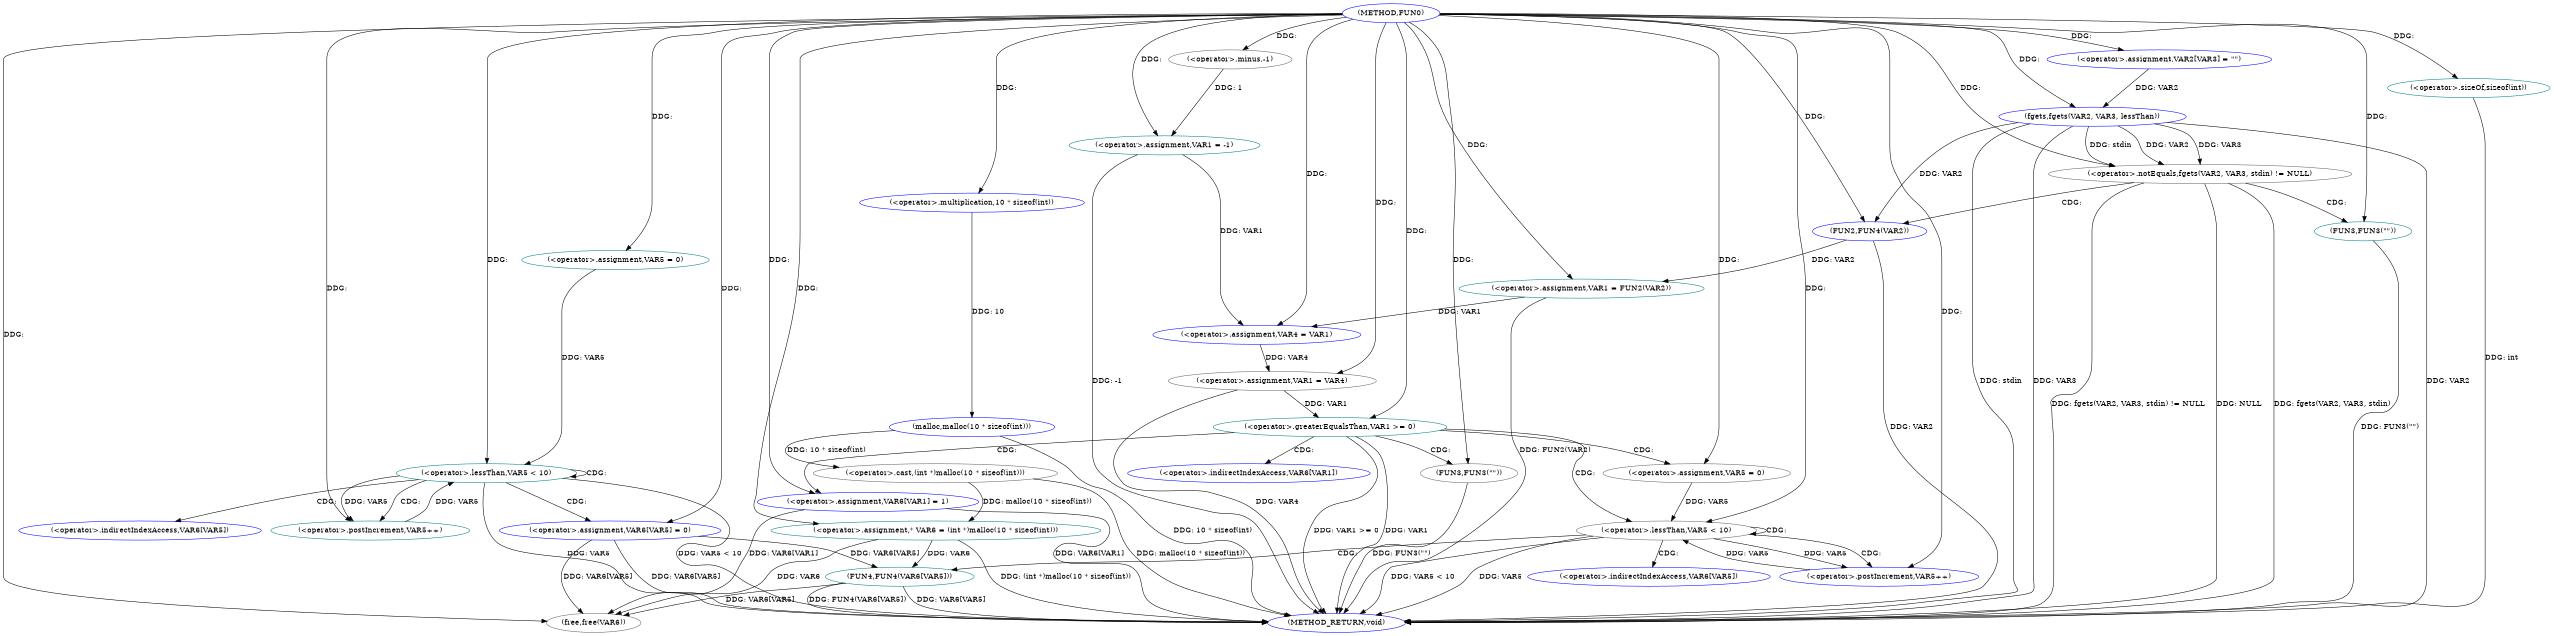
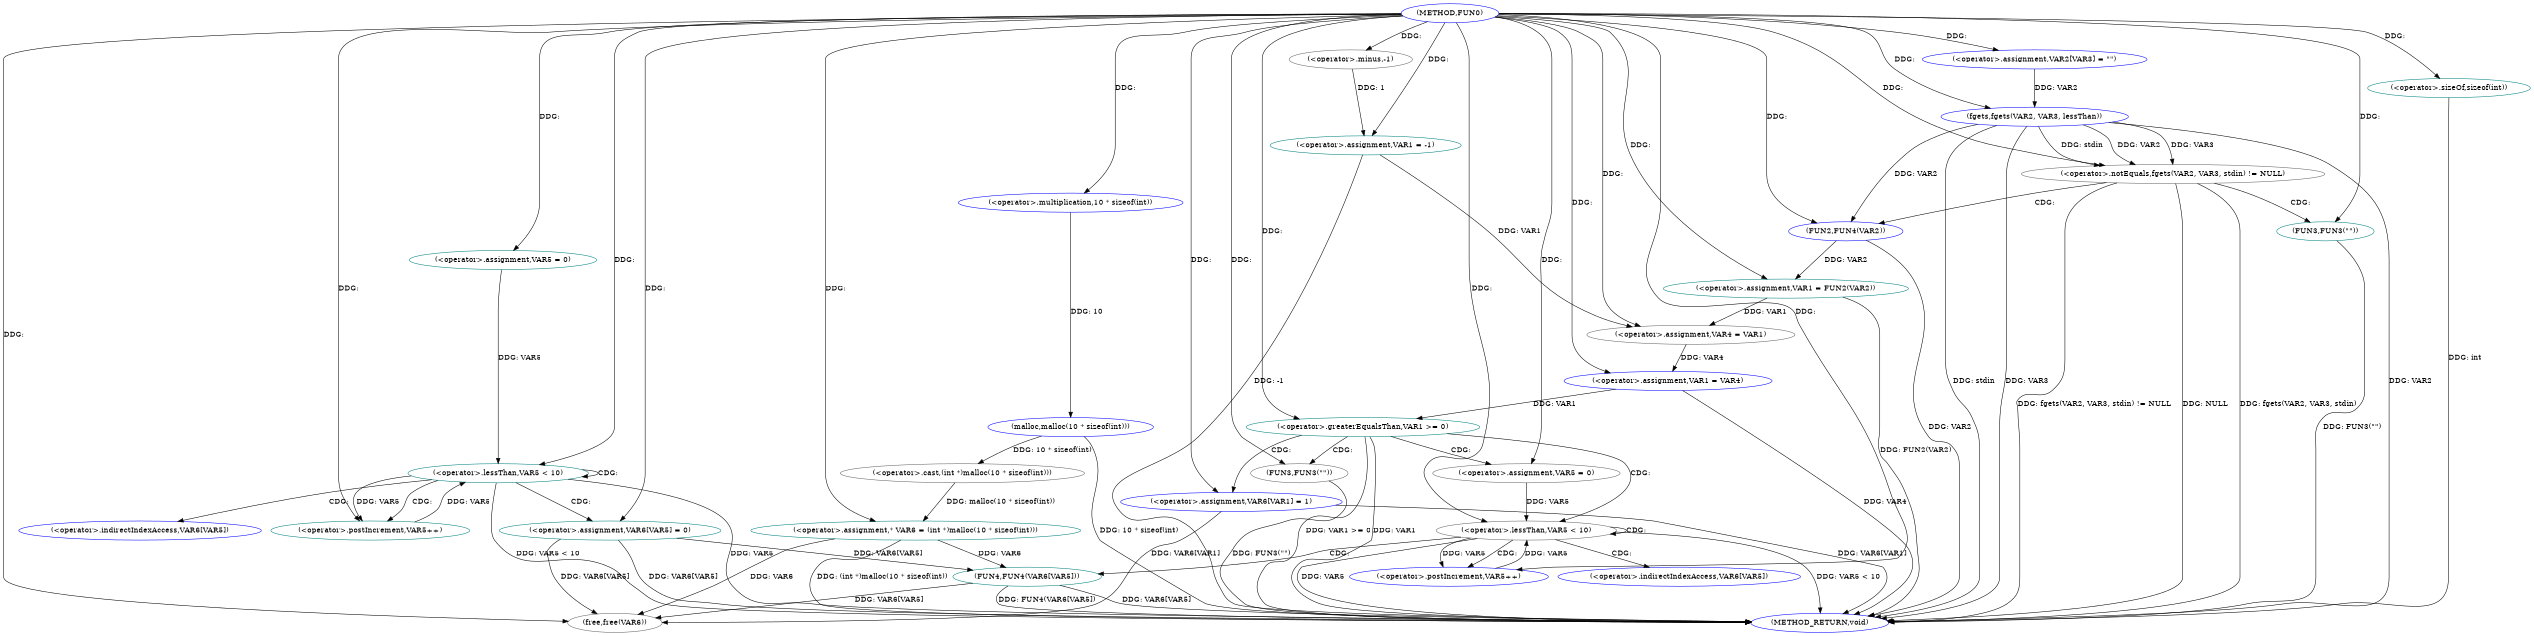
(1257, 335) -> (1691, 335)
(1272, 381) -> (1668, 381)
(1249, 473) -> none
(610, 531) -> (610, 531)
(1149, 569) -> none
